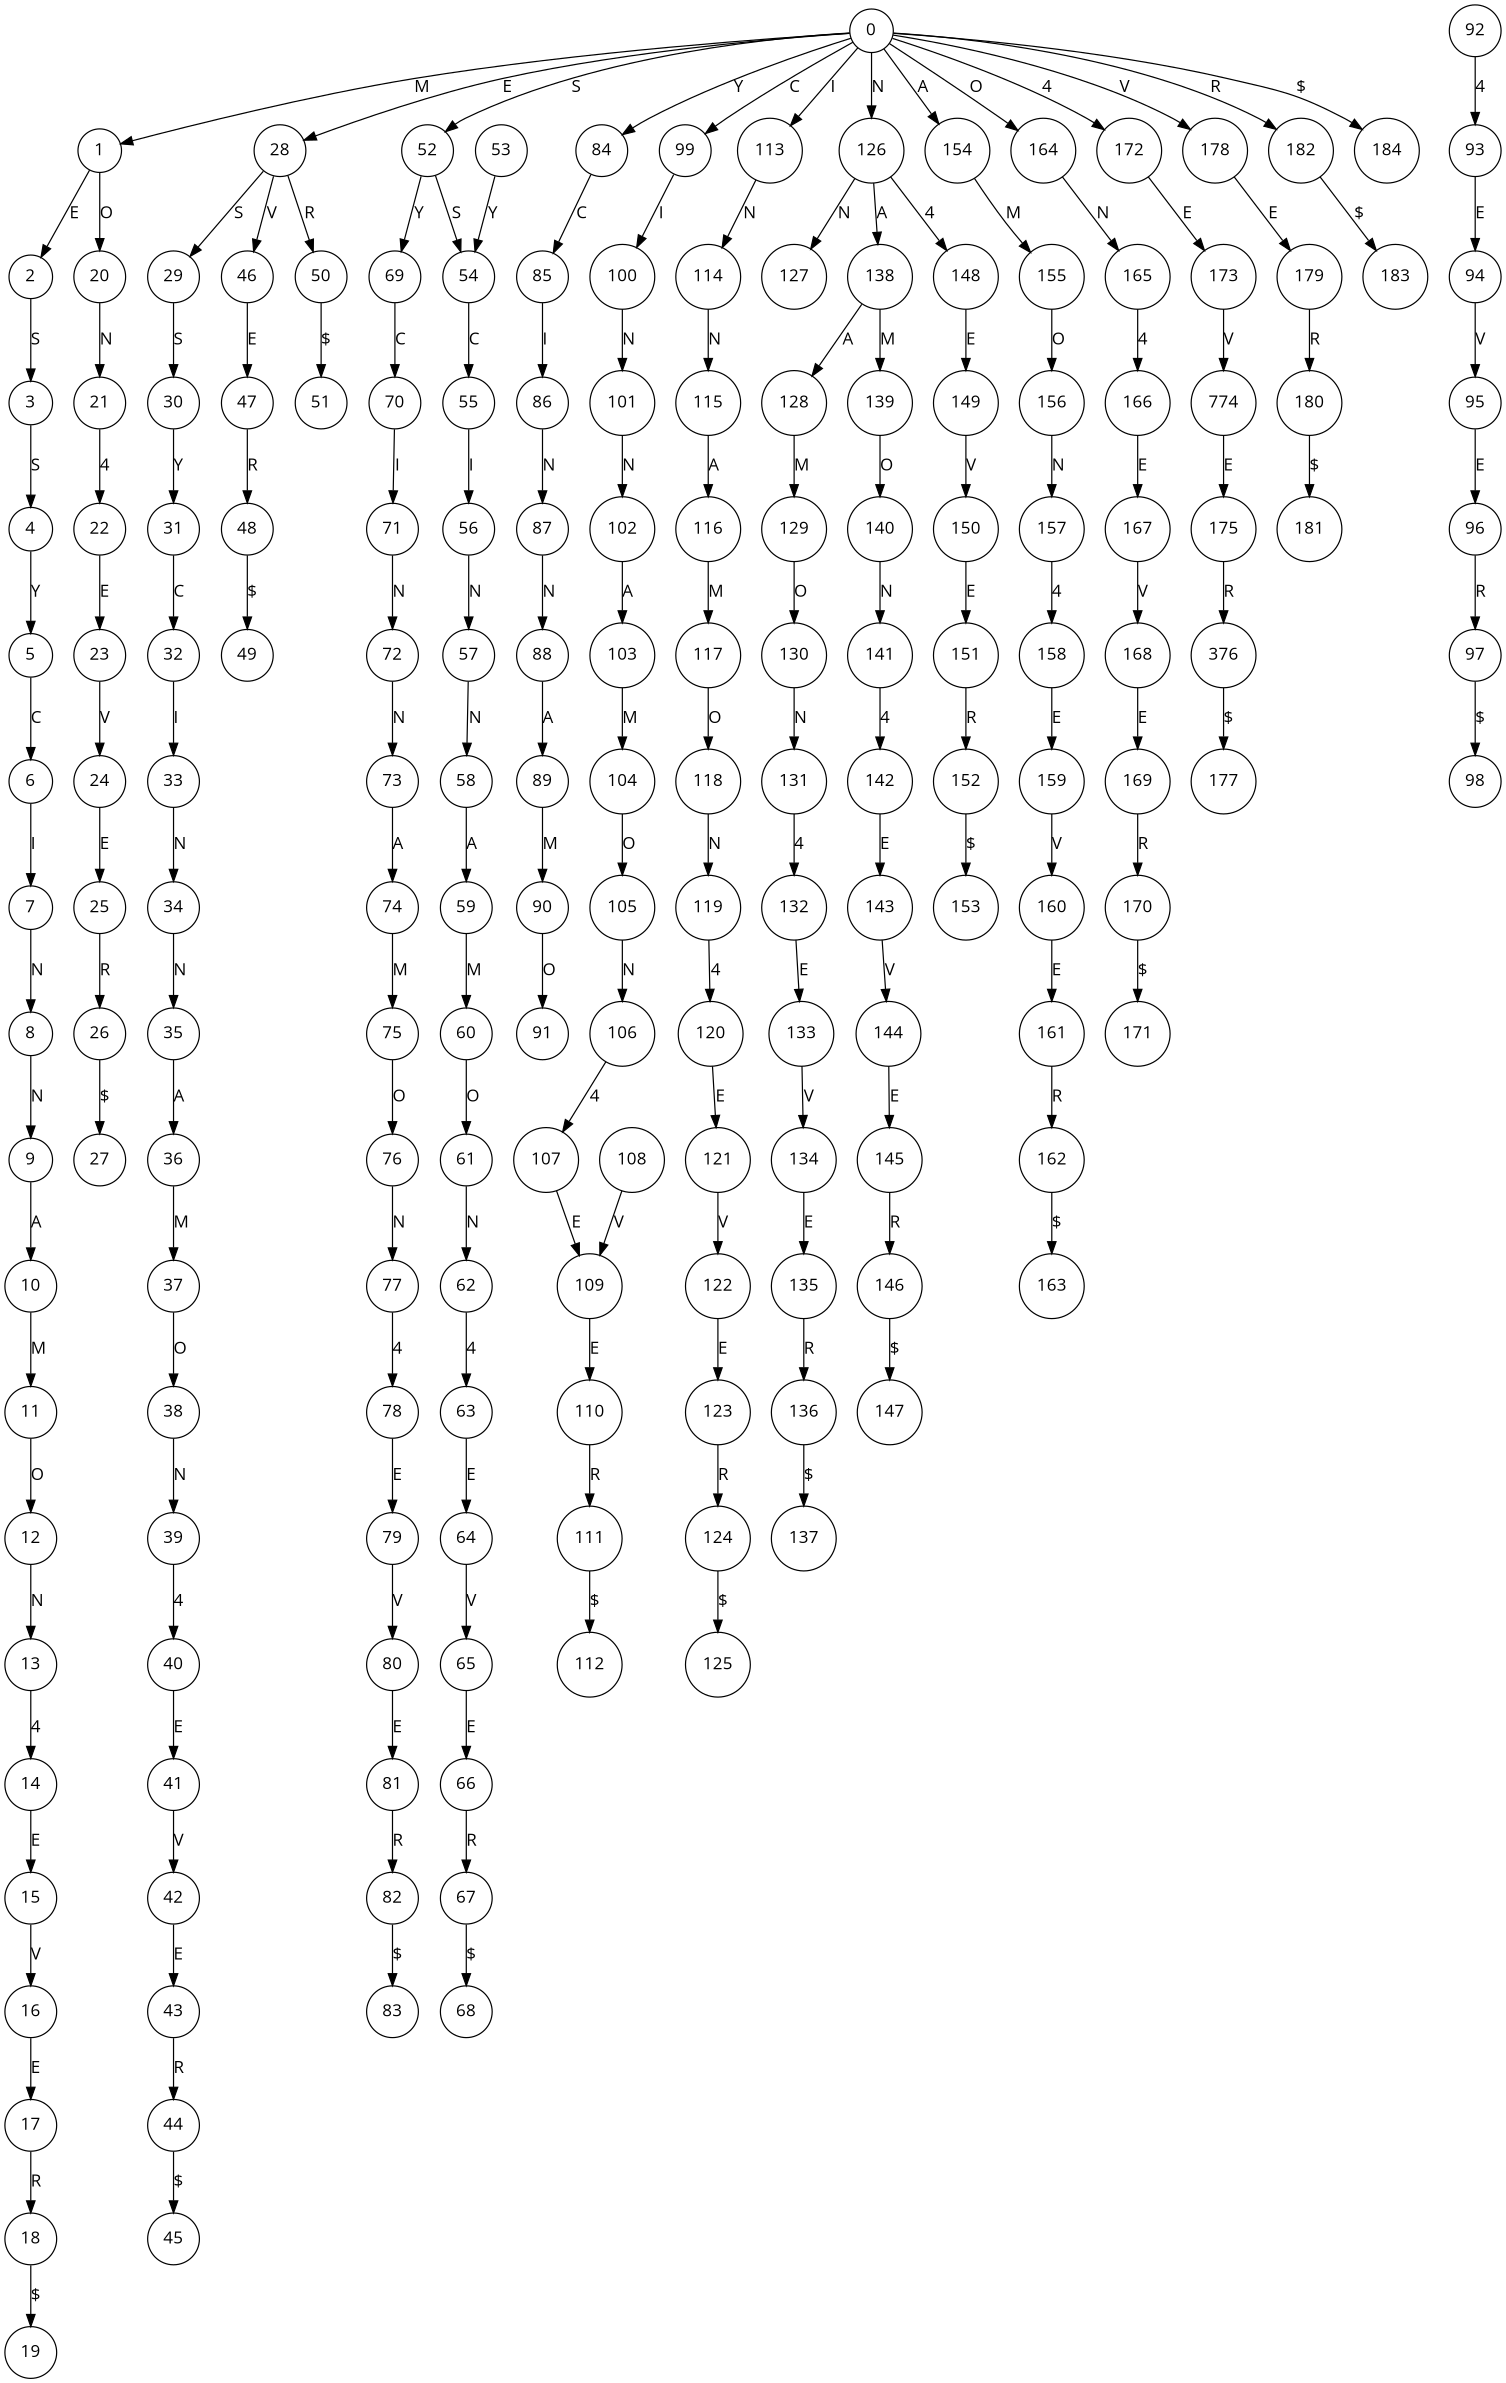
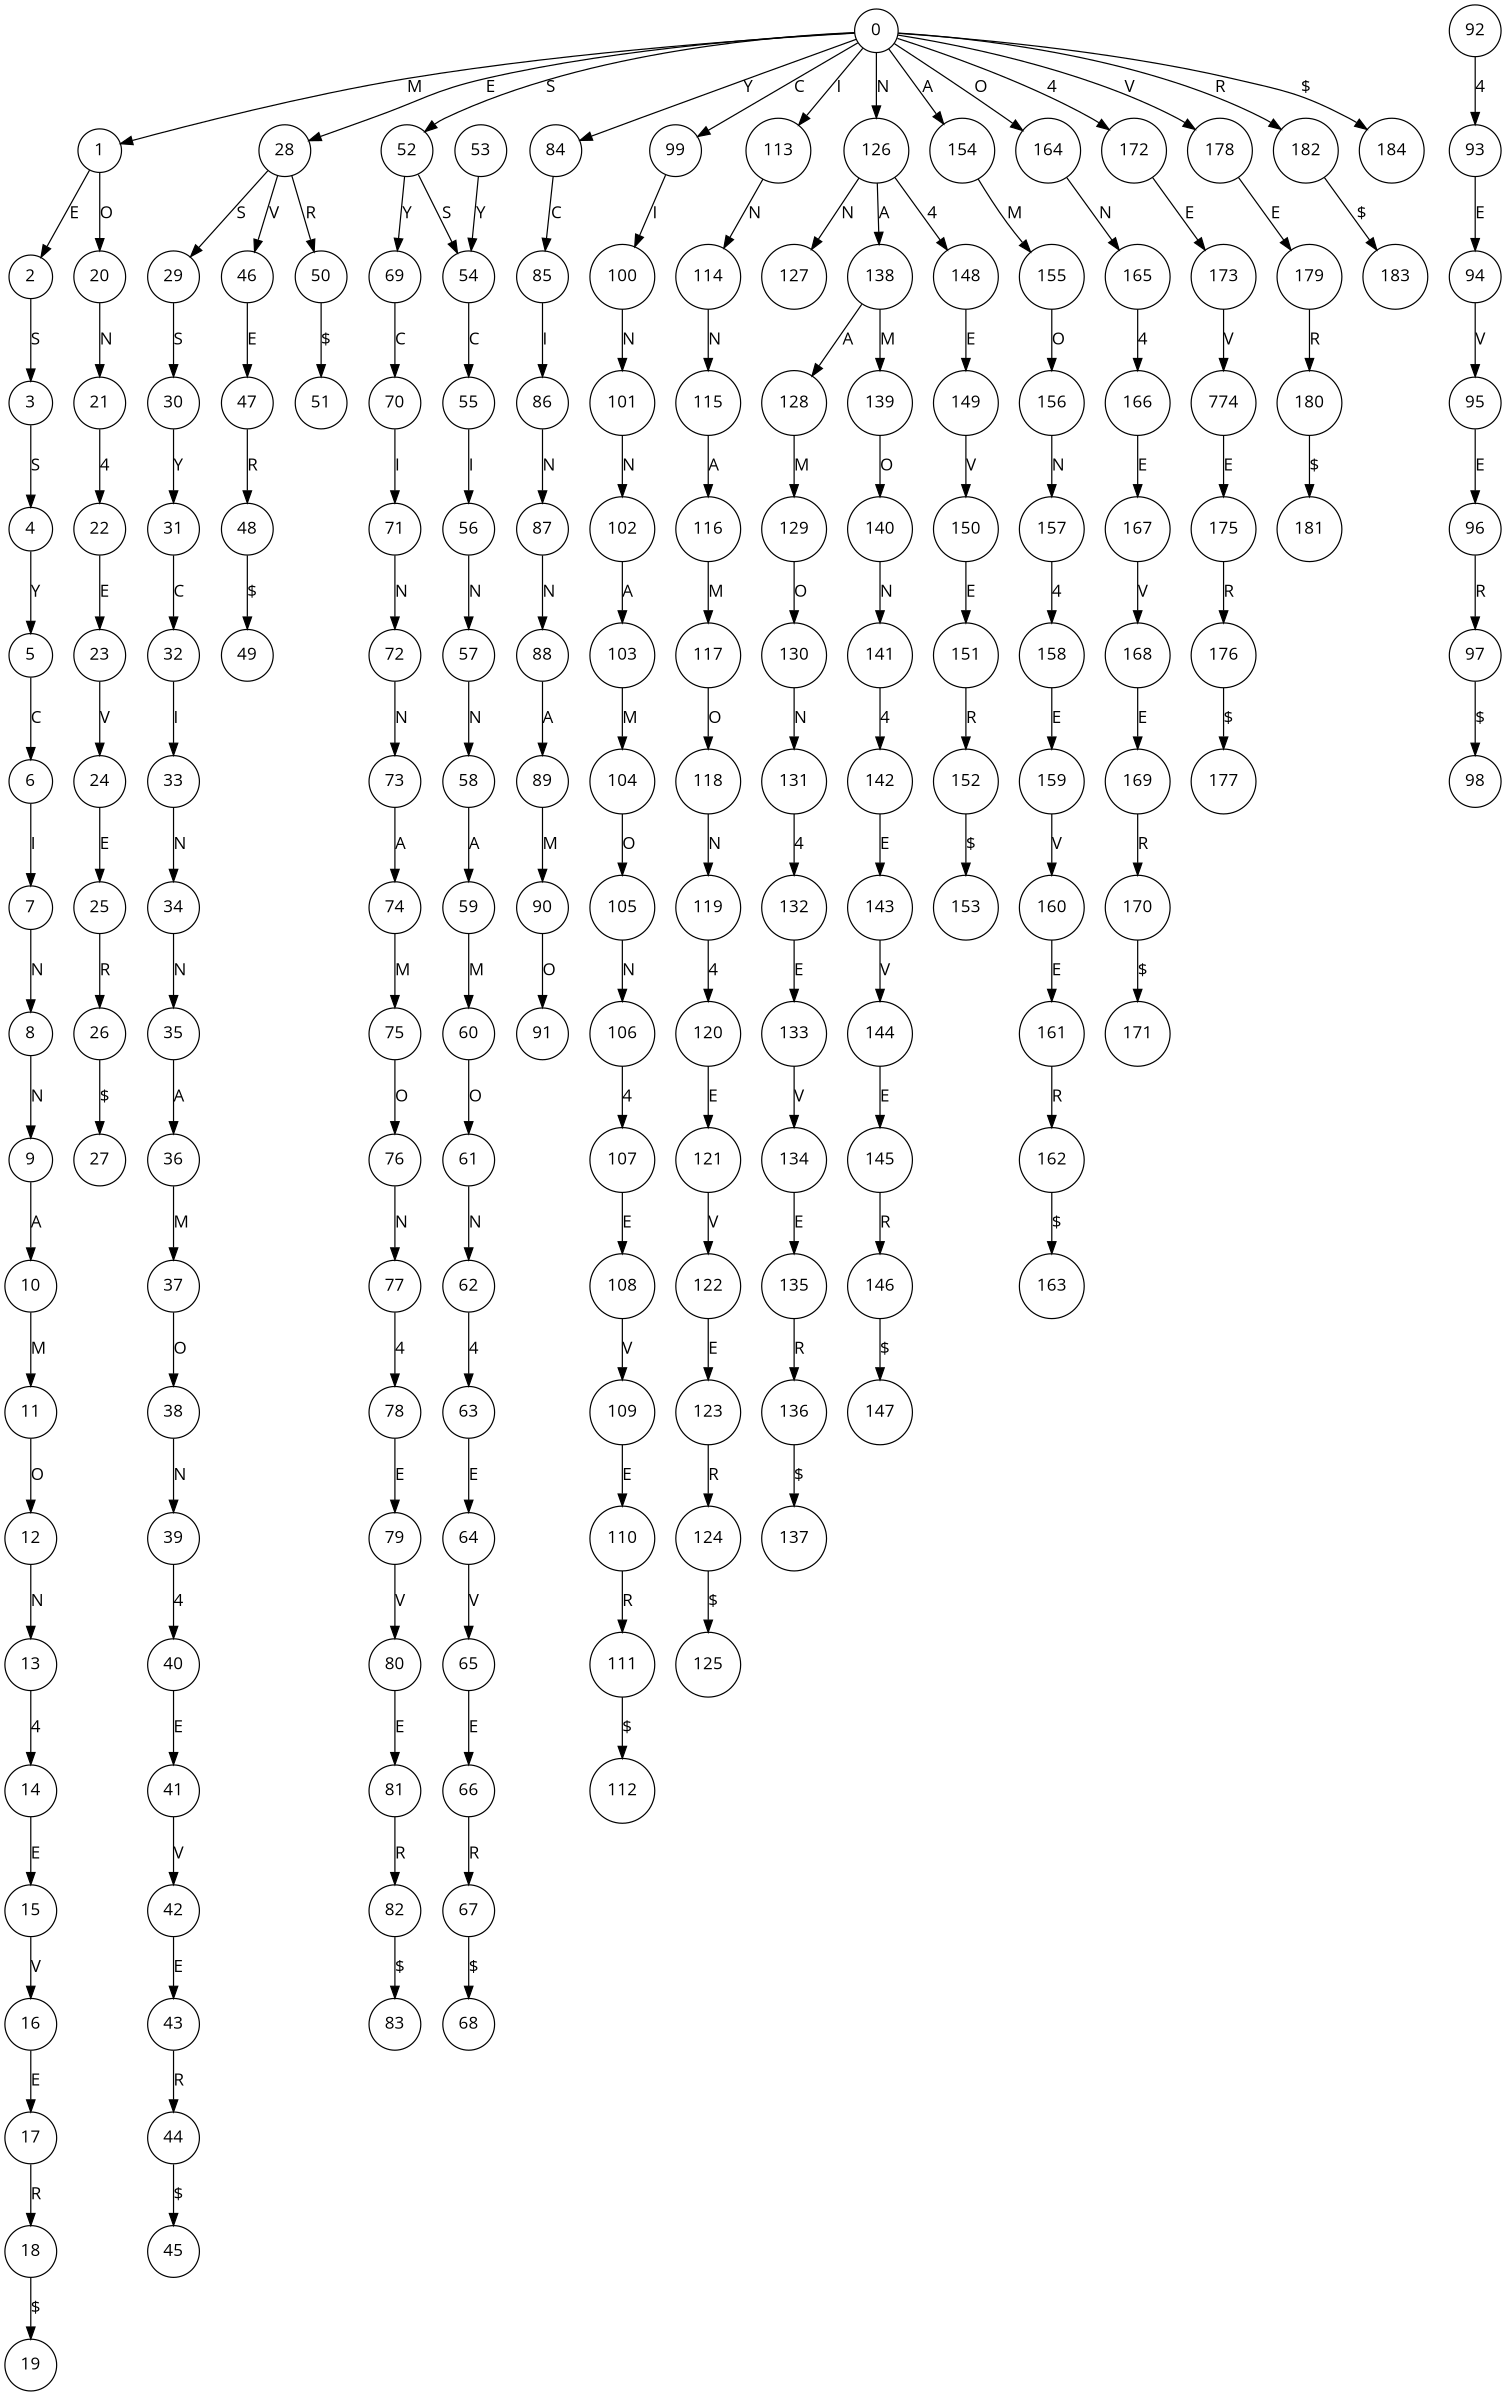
(1224, 655) -> (1224, 655)
(566, 1217) -> (622, 1217)
